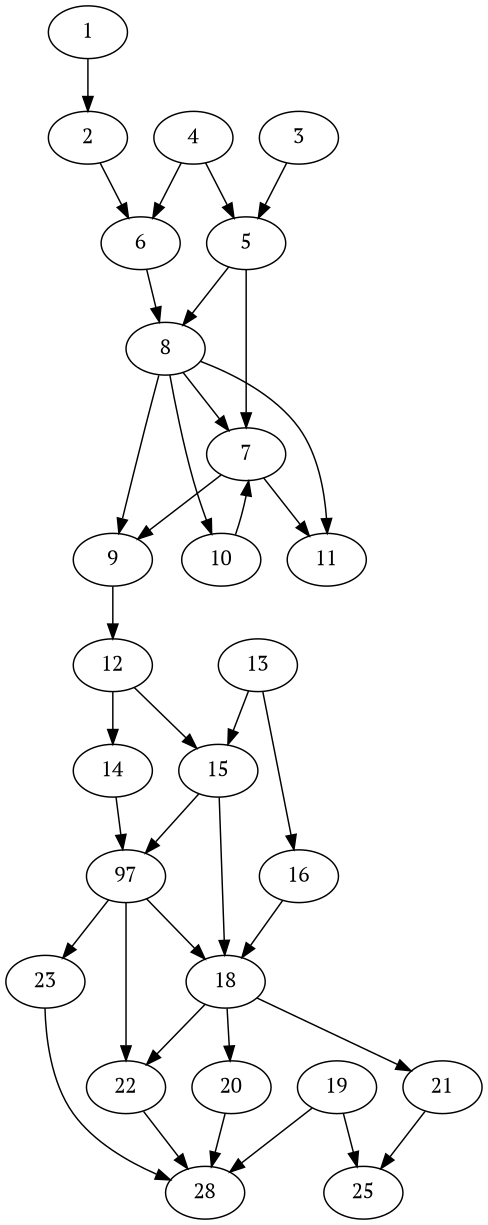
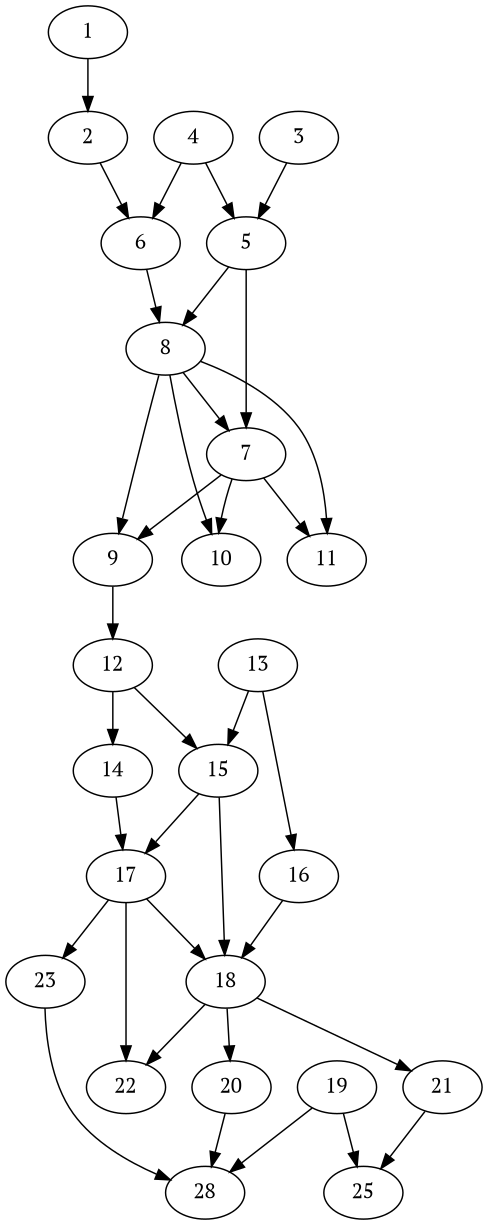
(241, 515) -> (226, 498)
(126, 876) -> (126, 876)
(161, 1134) -> none
